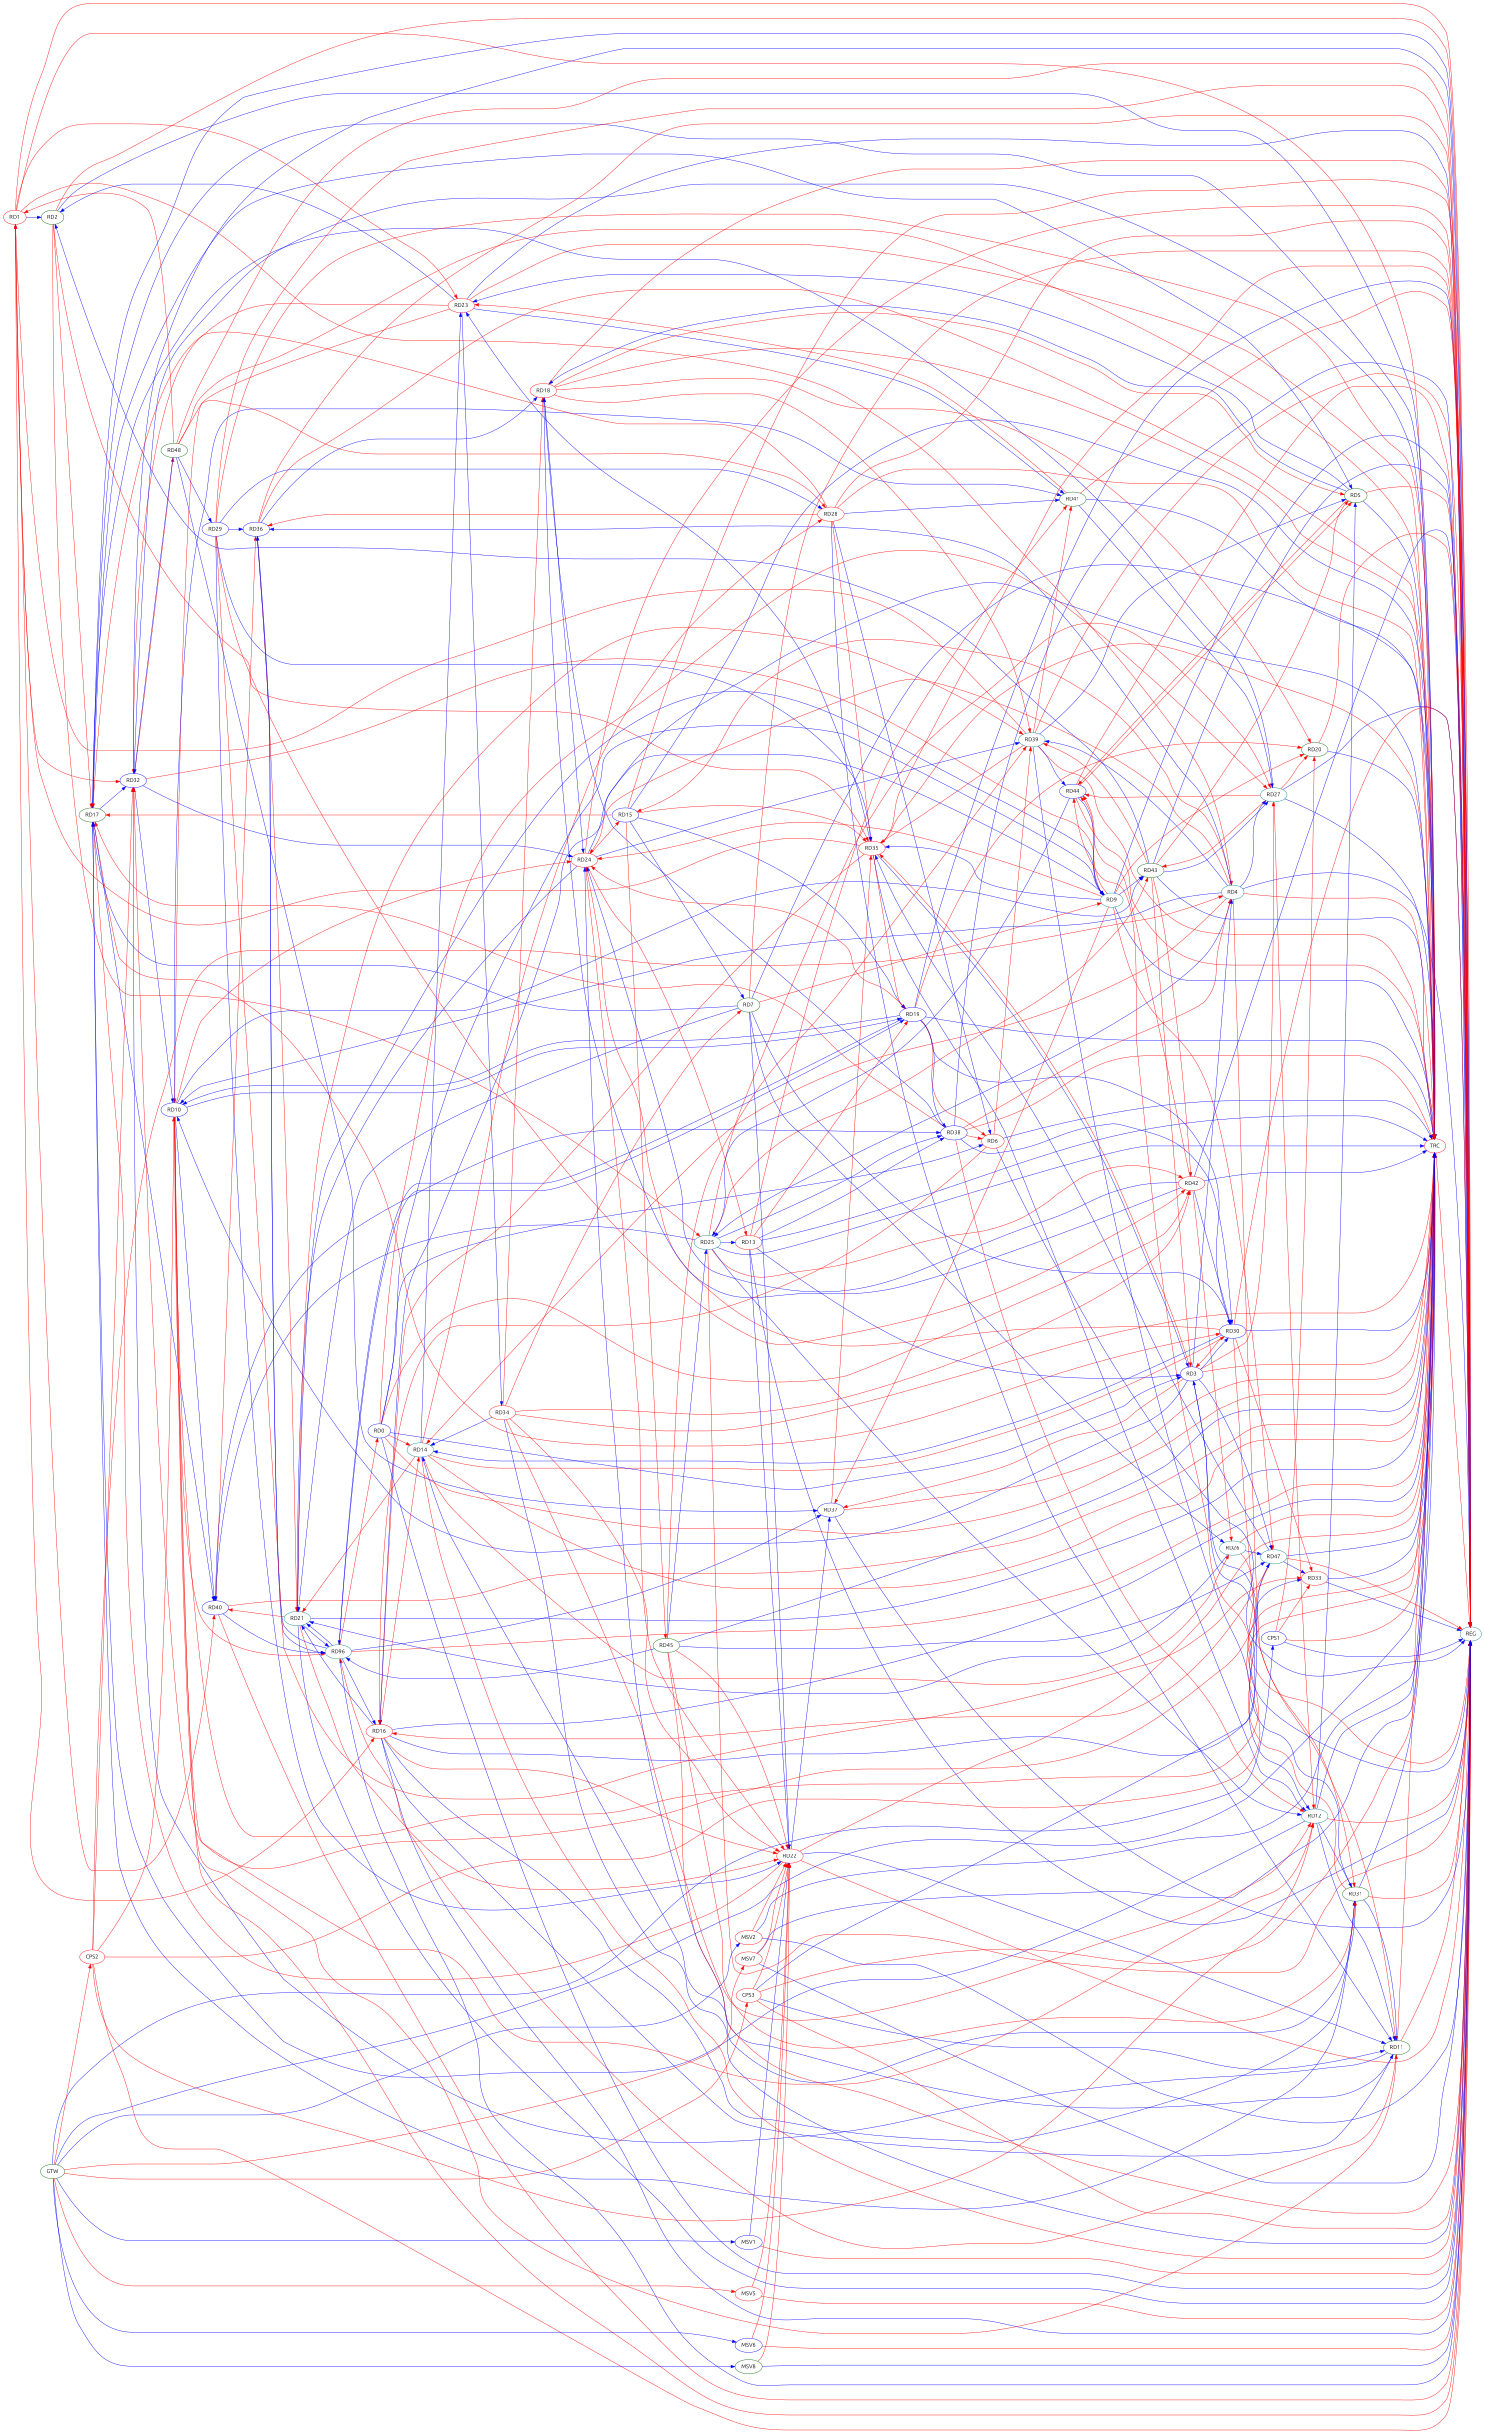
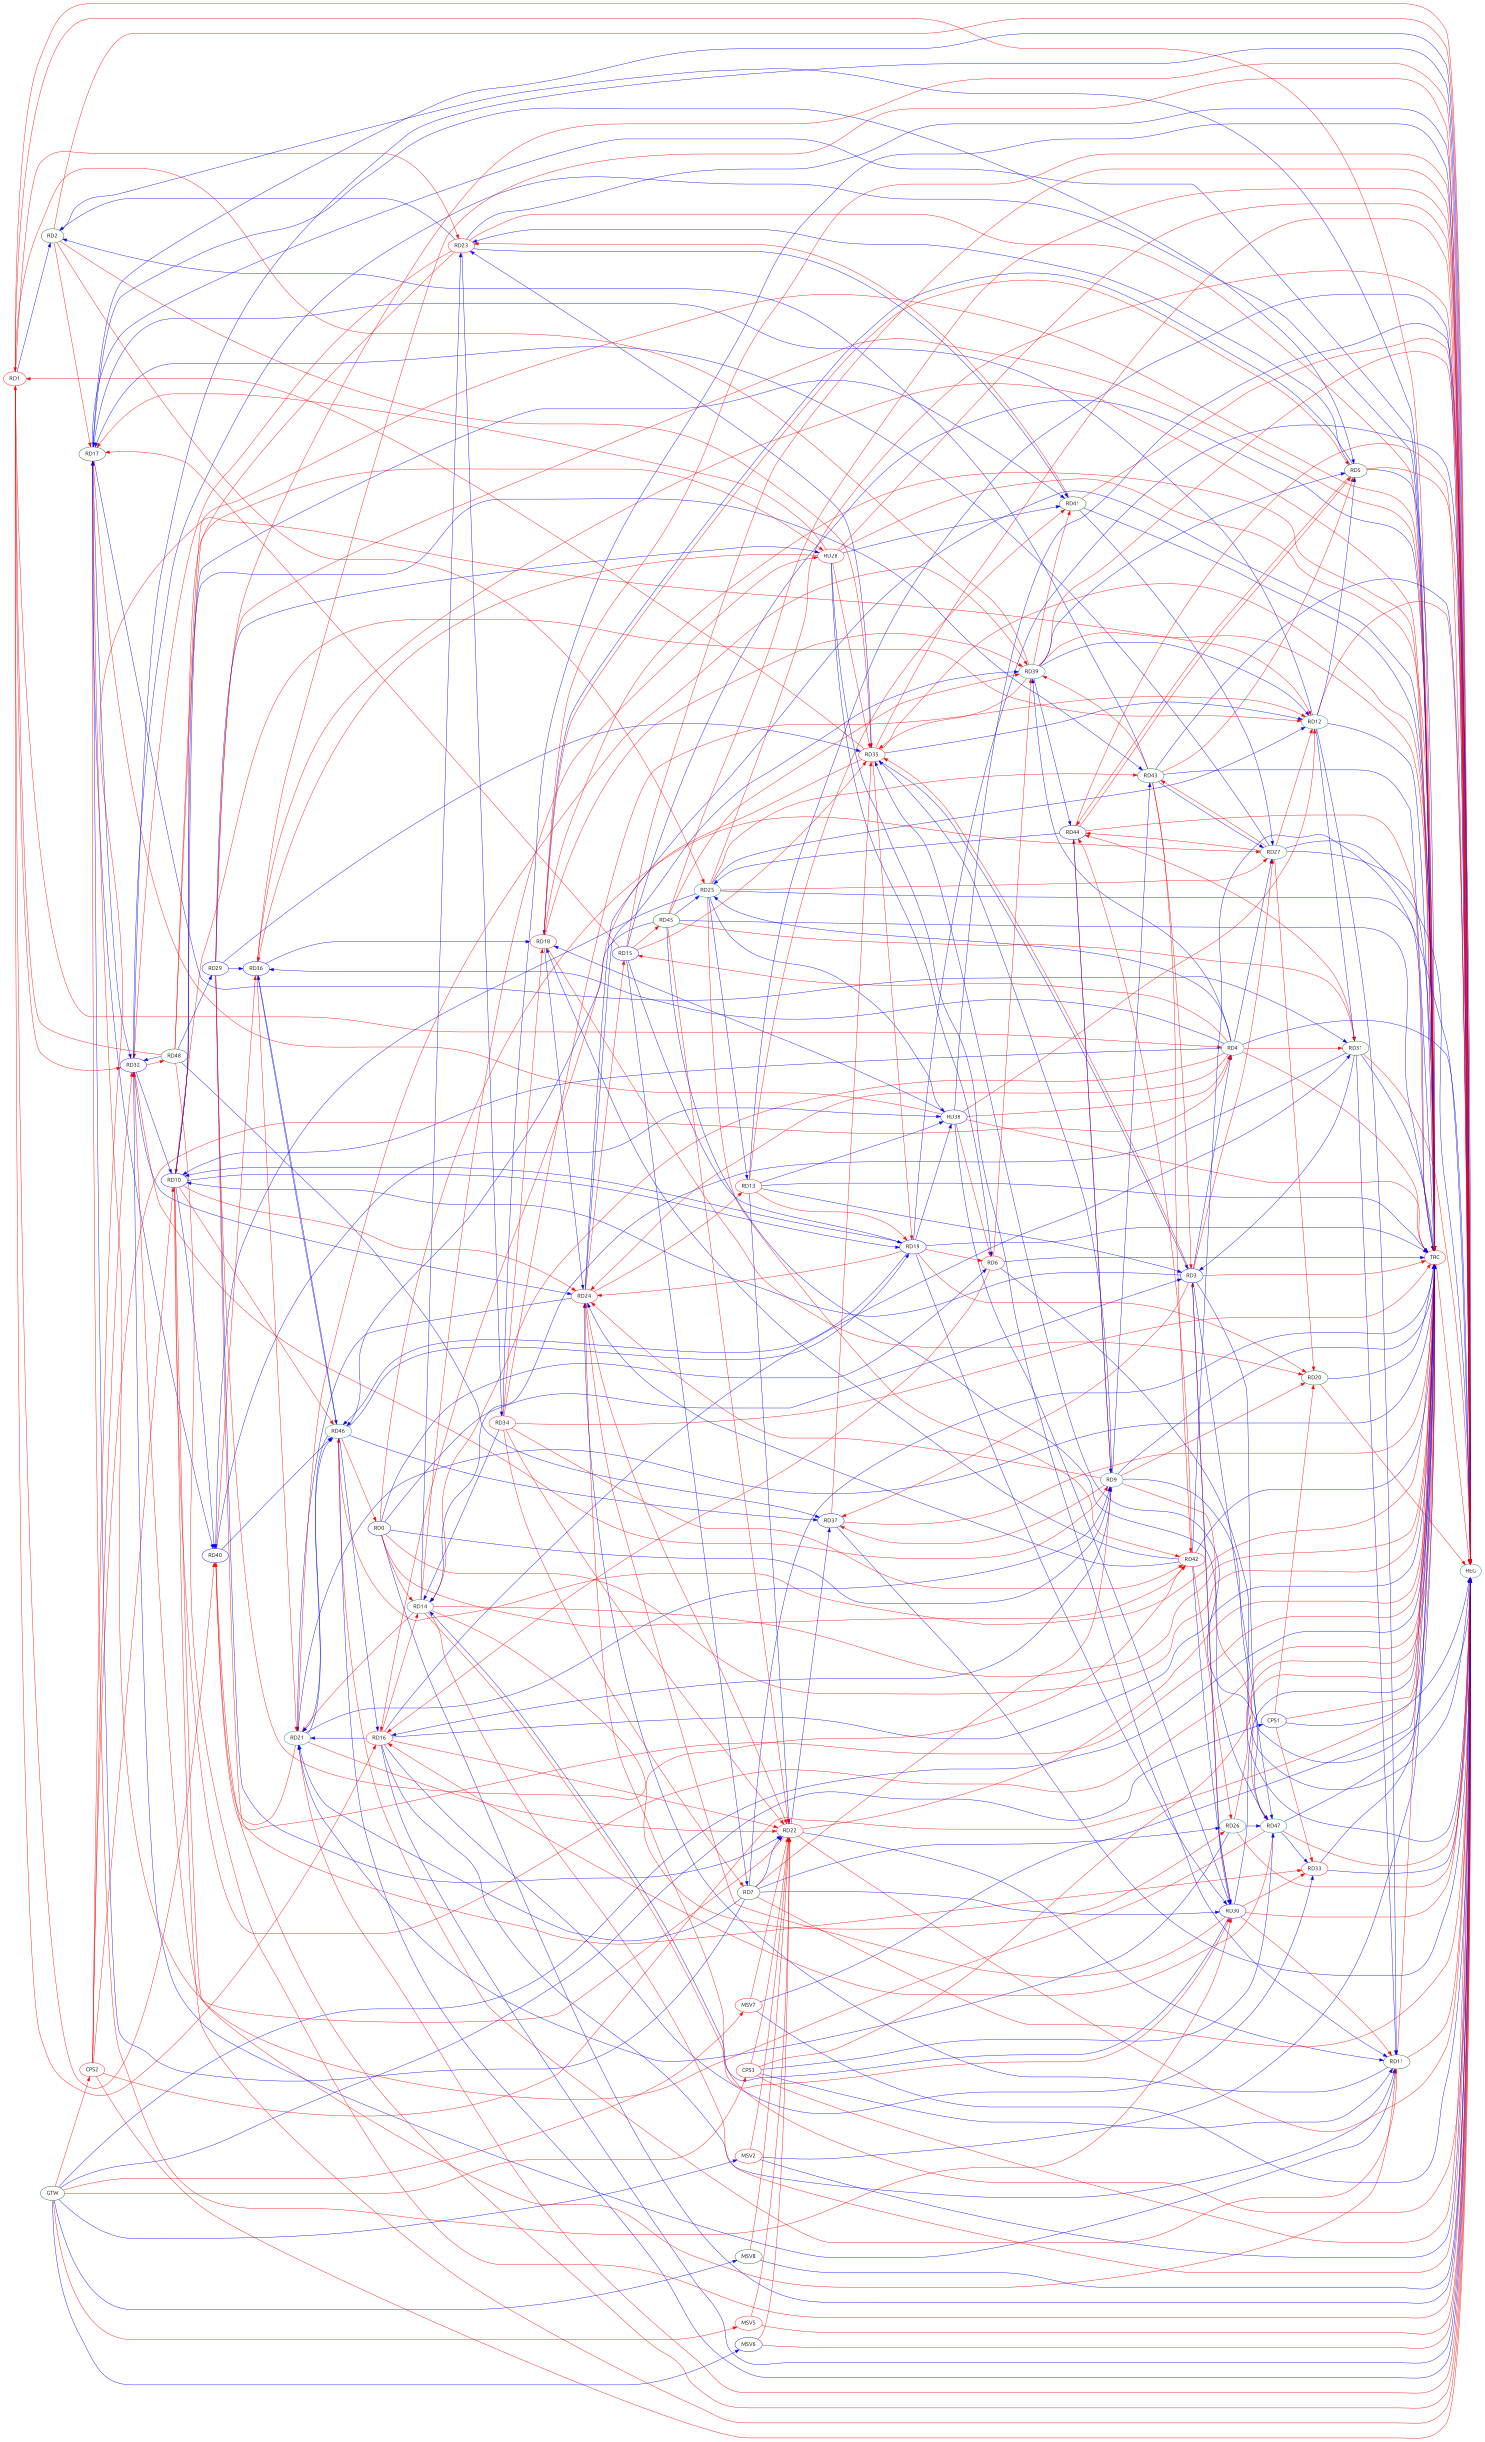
(338, 1652) -> (338, 1431)
(749, 2242) -> none
(1014, 2288) -> (1094, 2393)
